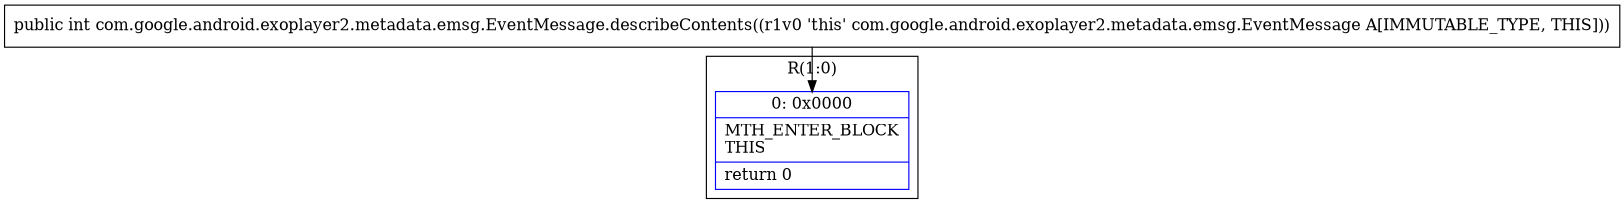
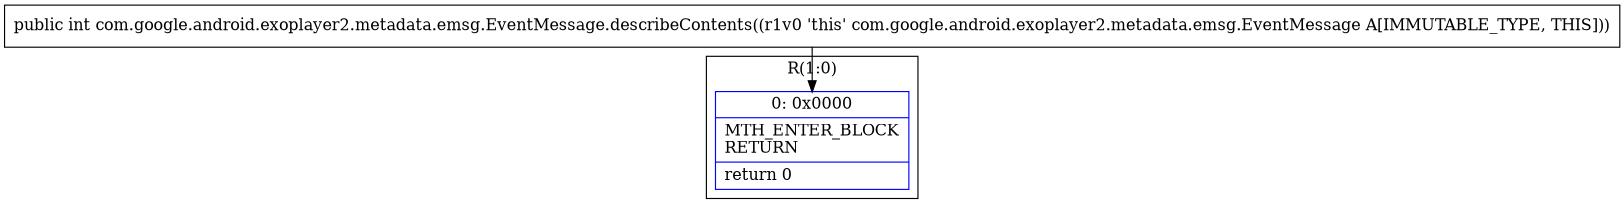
(746, 148) -> (762, 148)
